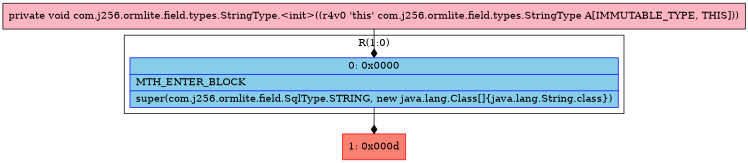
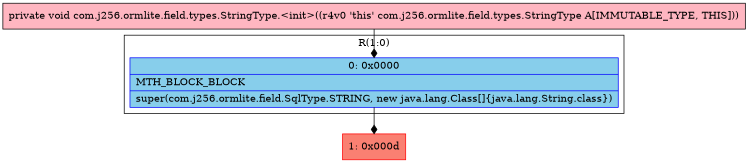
(191, 82) -> (191, 82)
